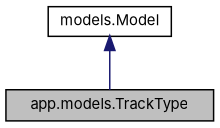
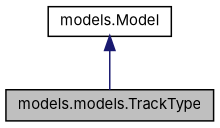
(110, 105) -> (110, 105)
